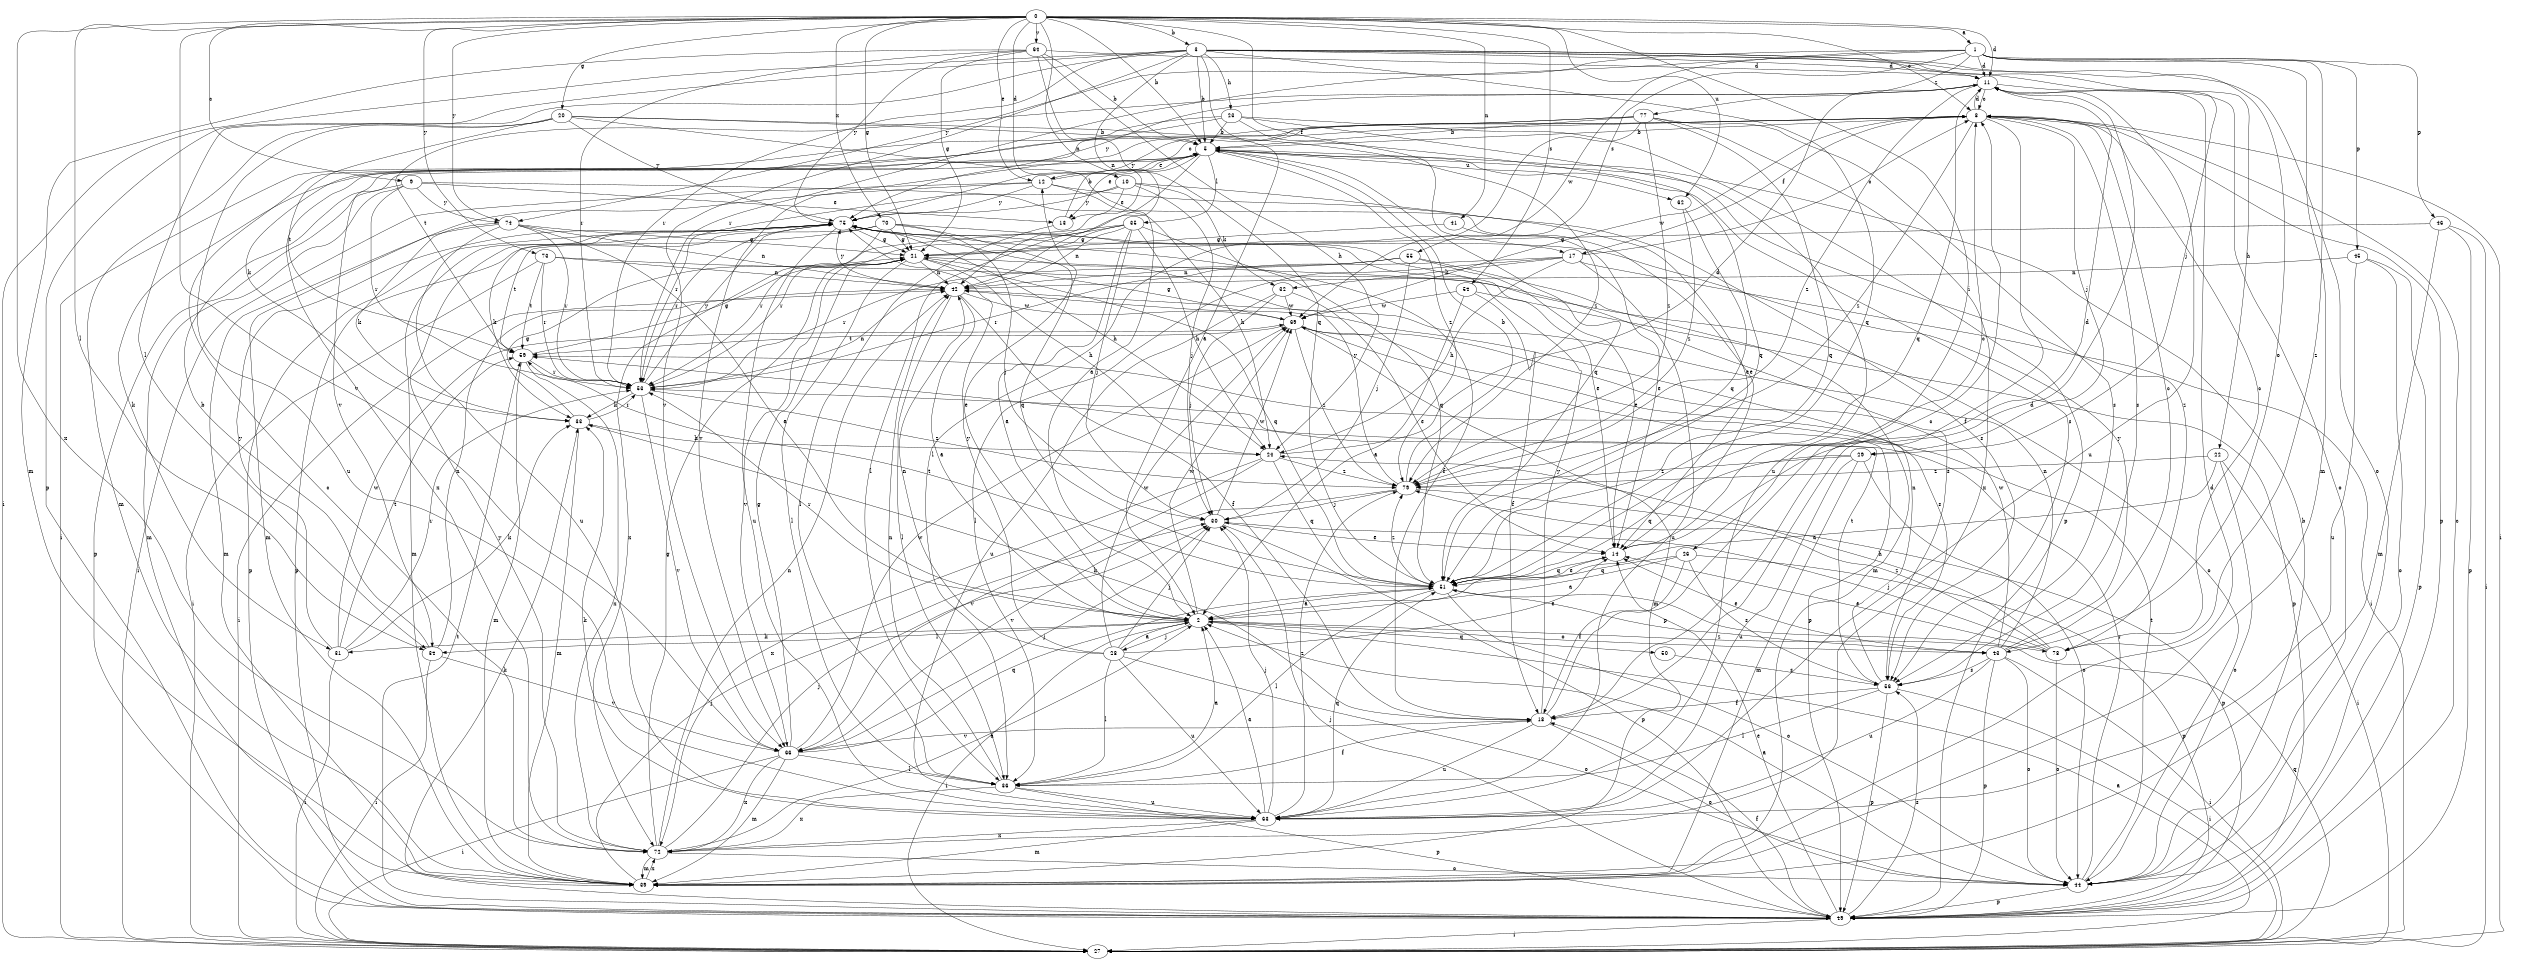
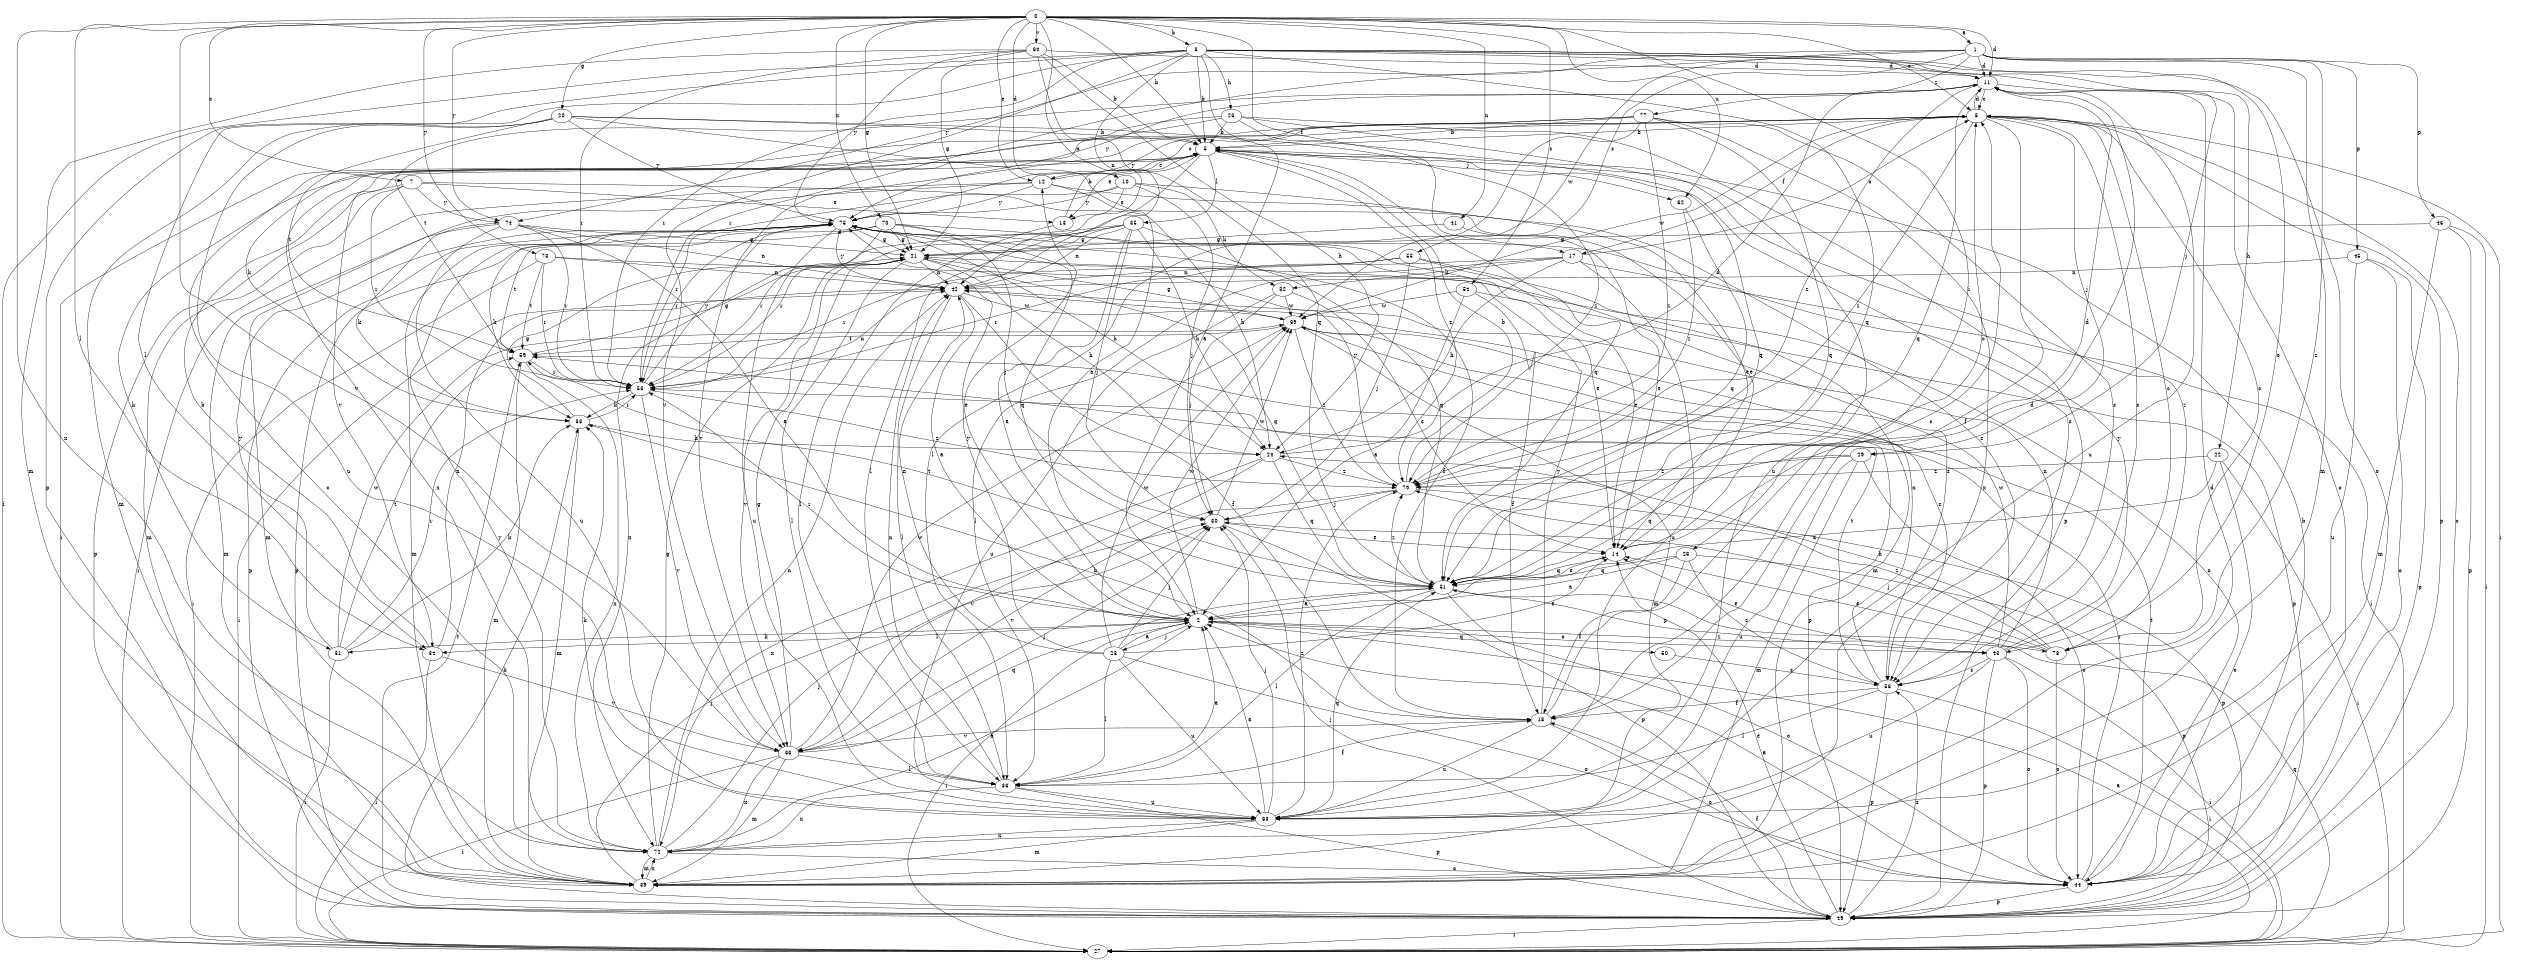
(1468, 166) -> (1468, 166)
(412, 182) -> (412, 182)
